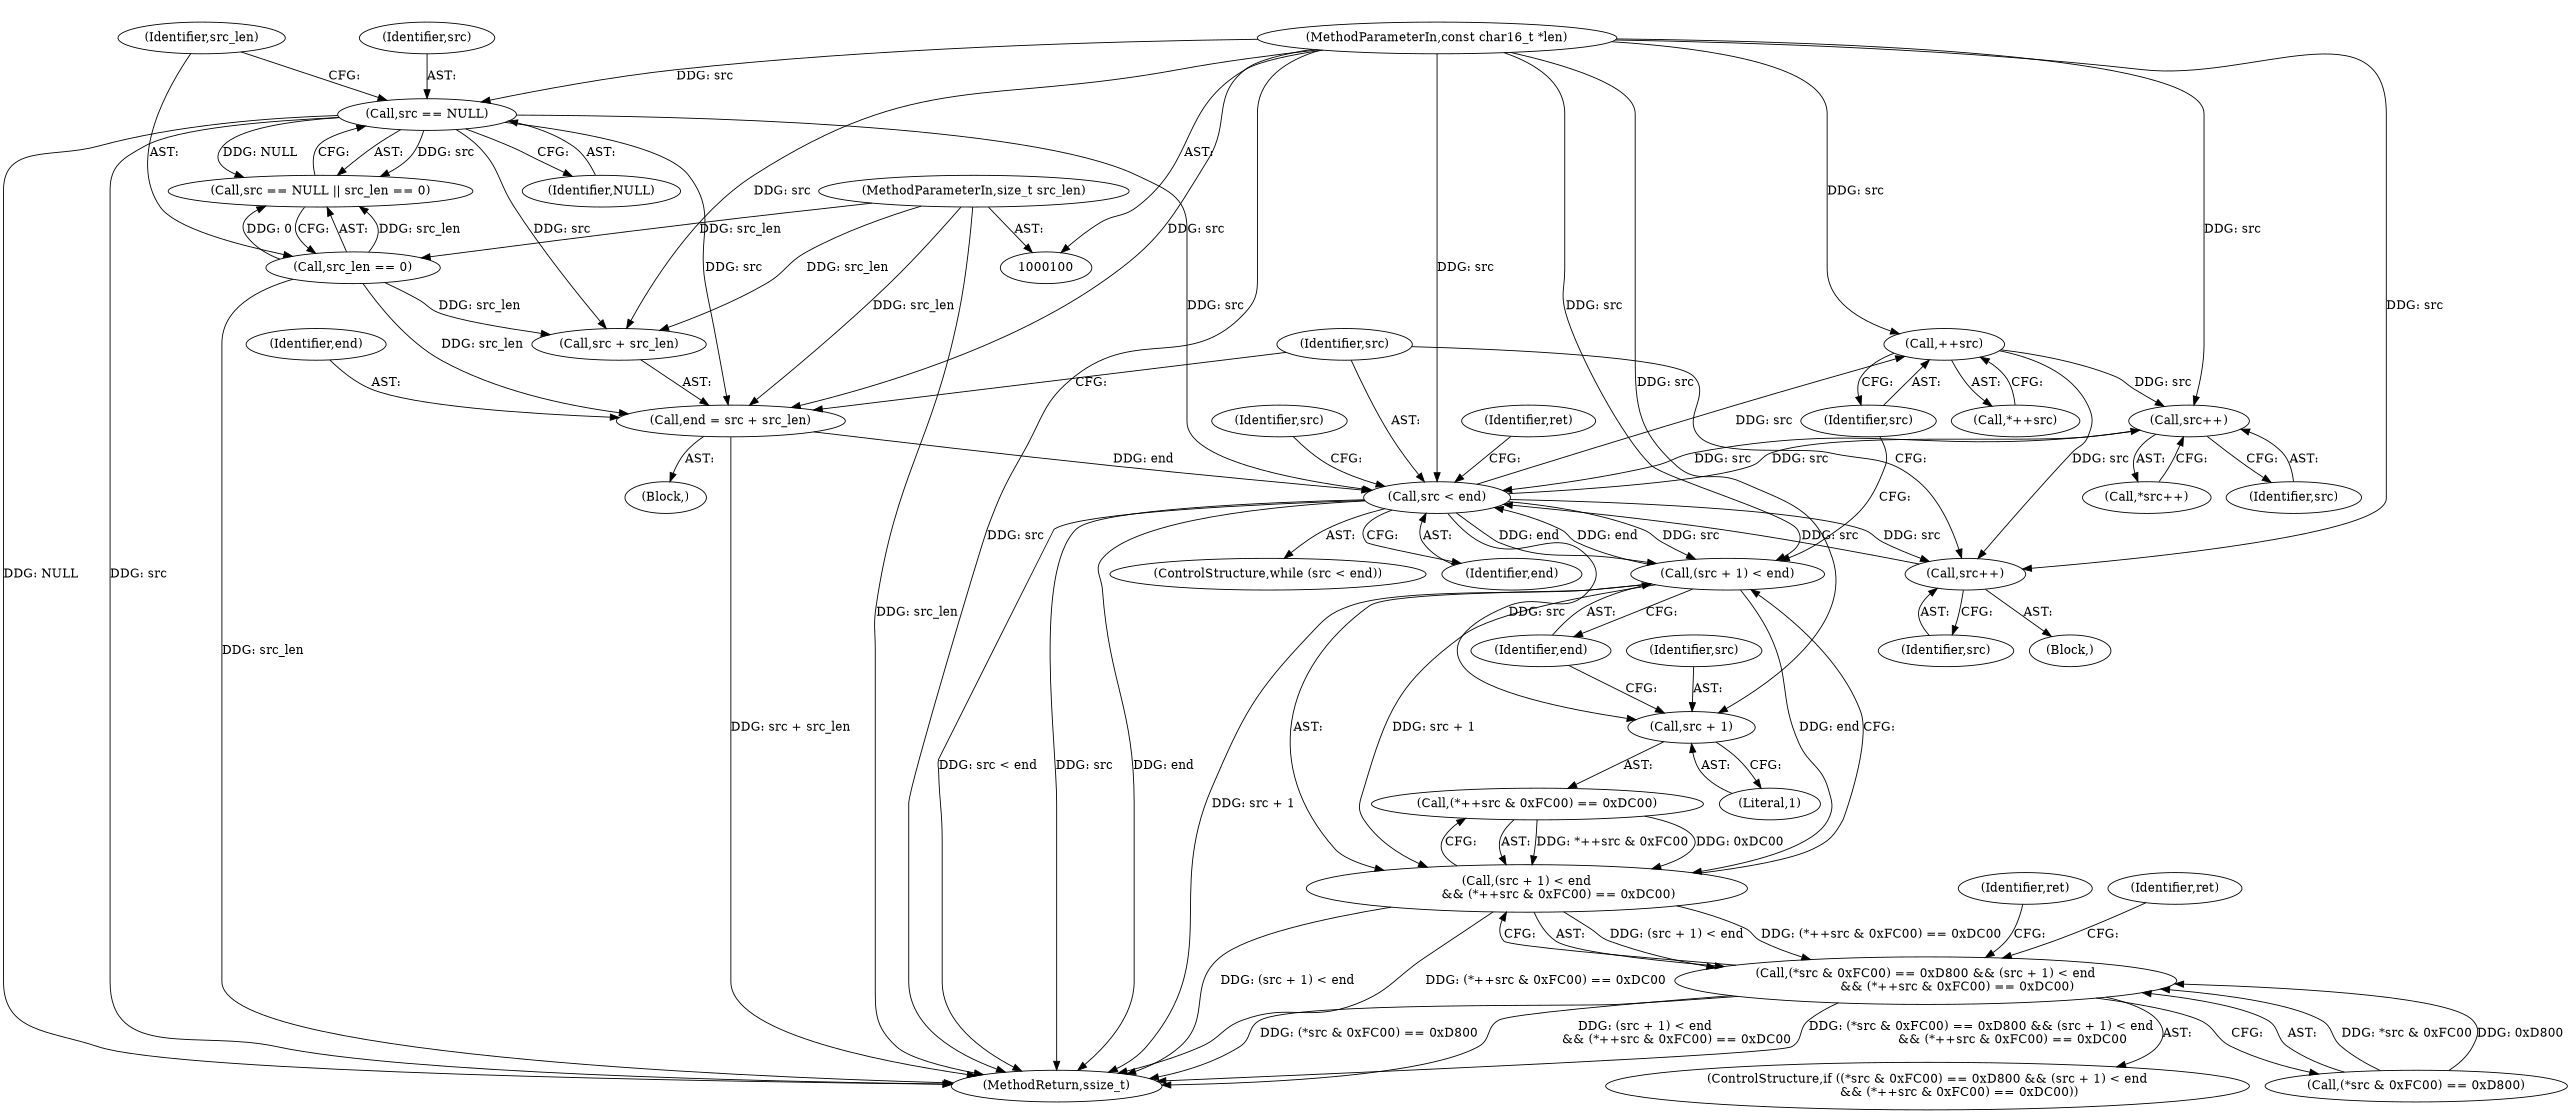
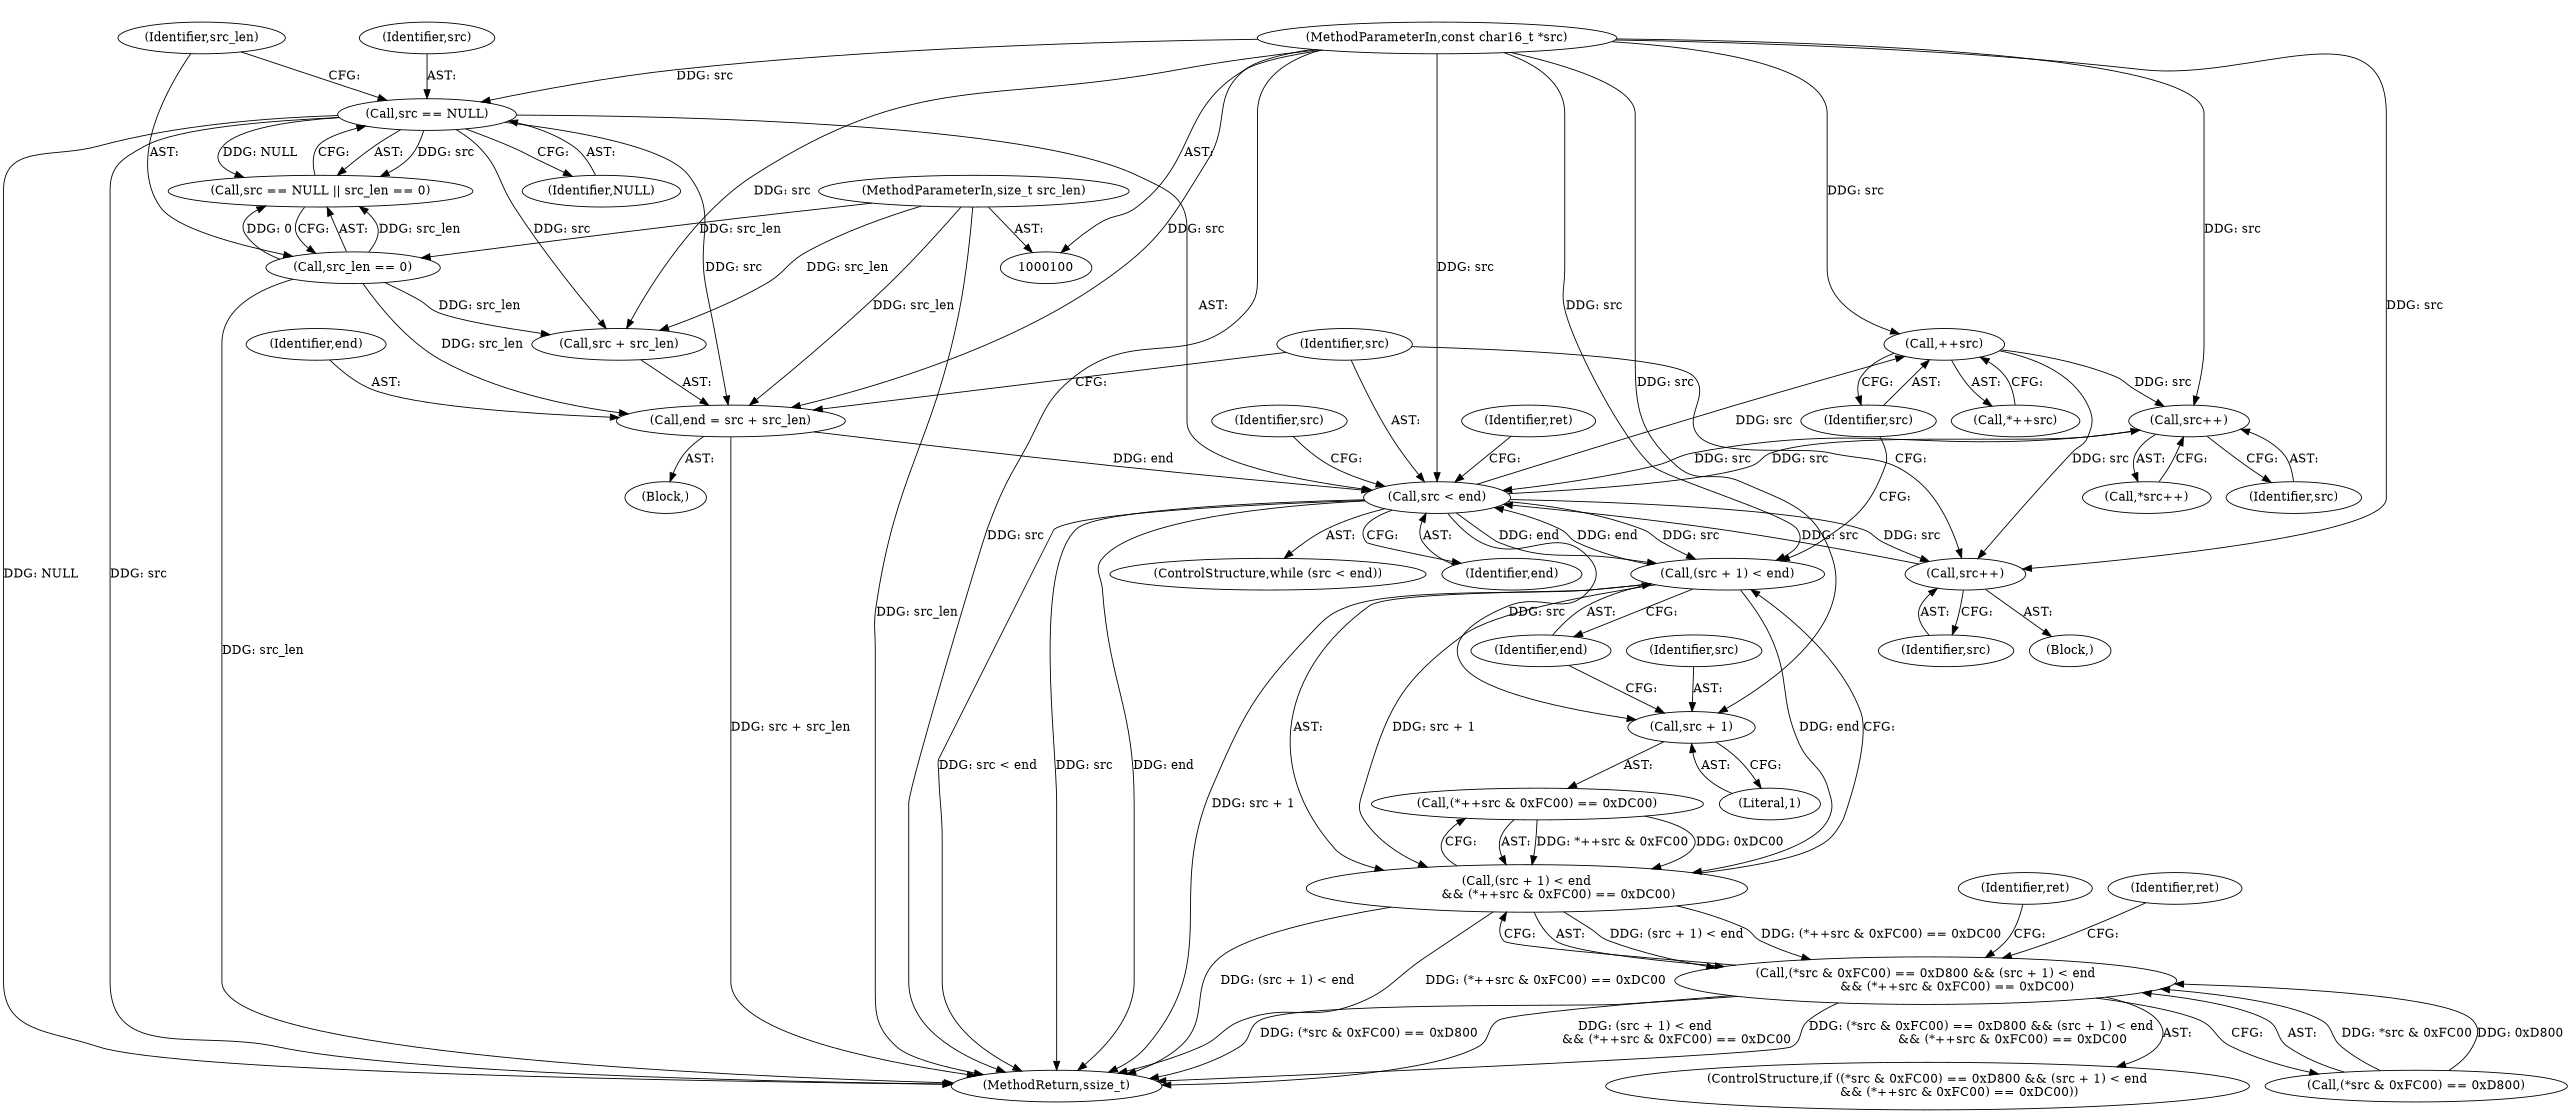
(1437, 38) -> (1437, 38)
(1216, 306) -> (1216, 306)
